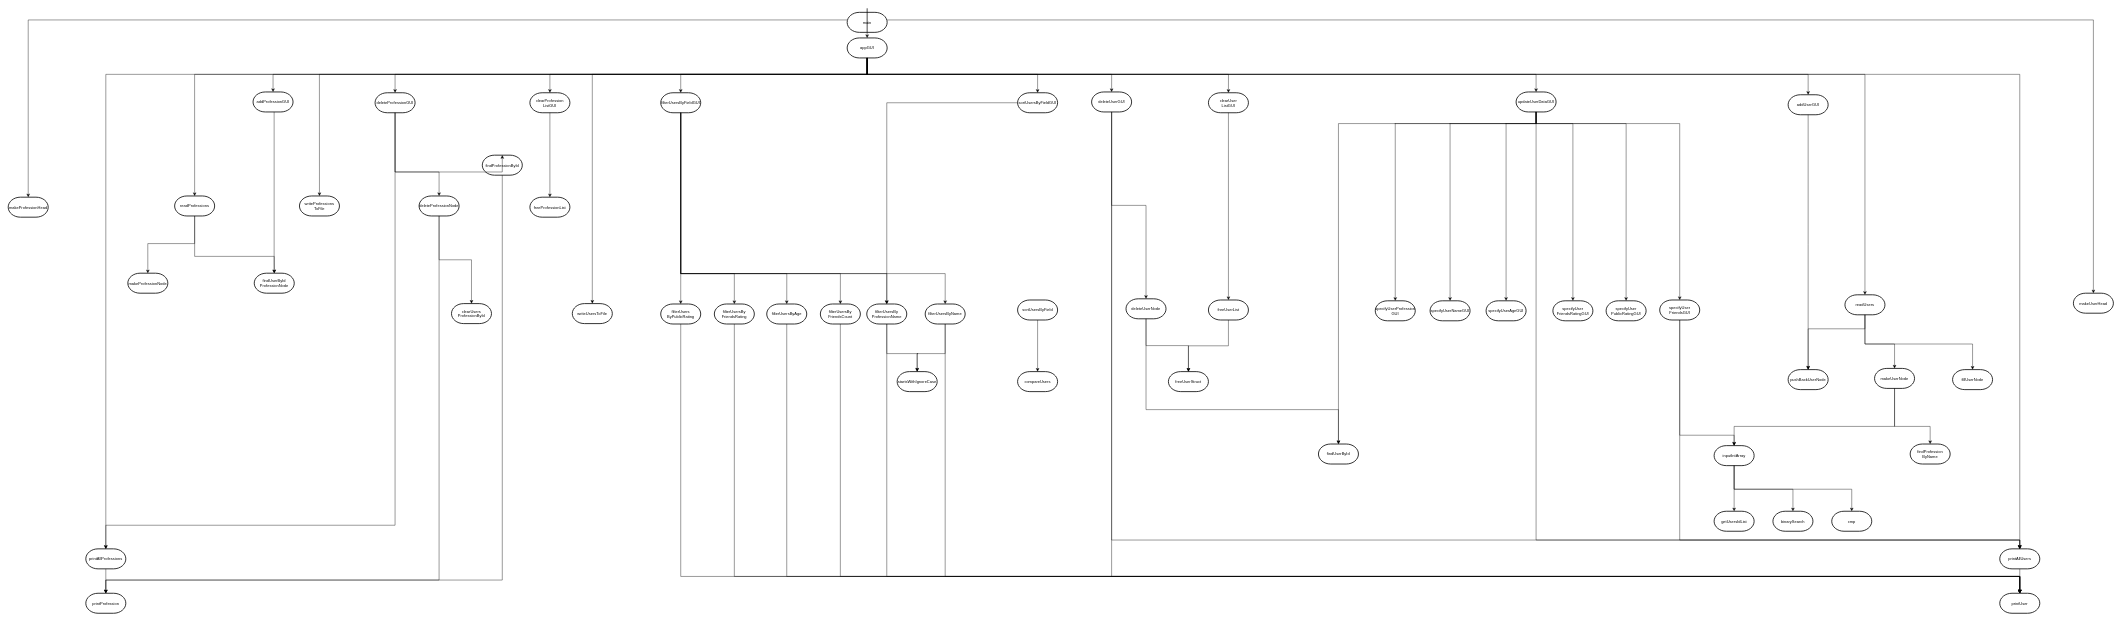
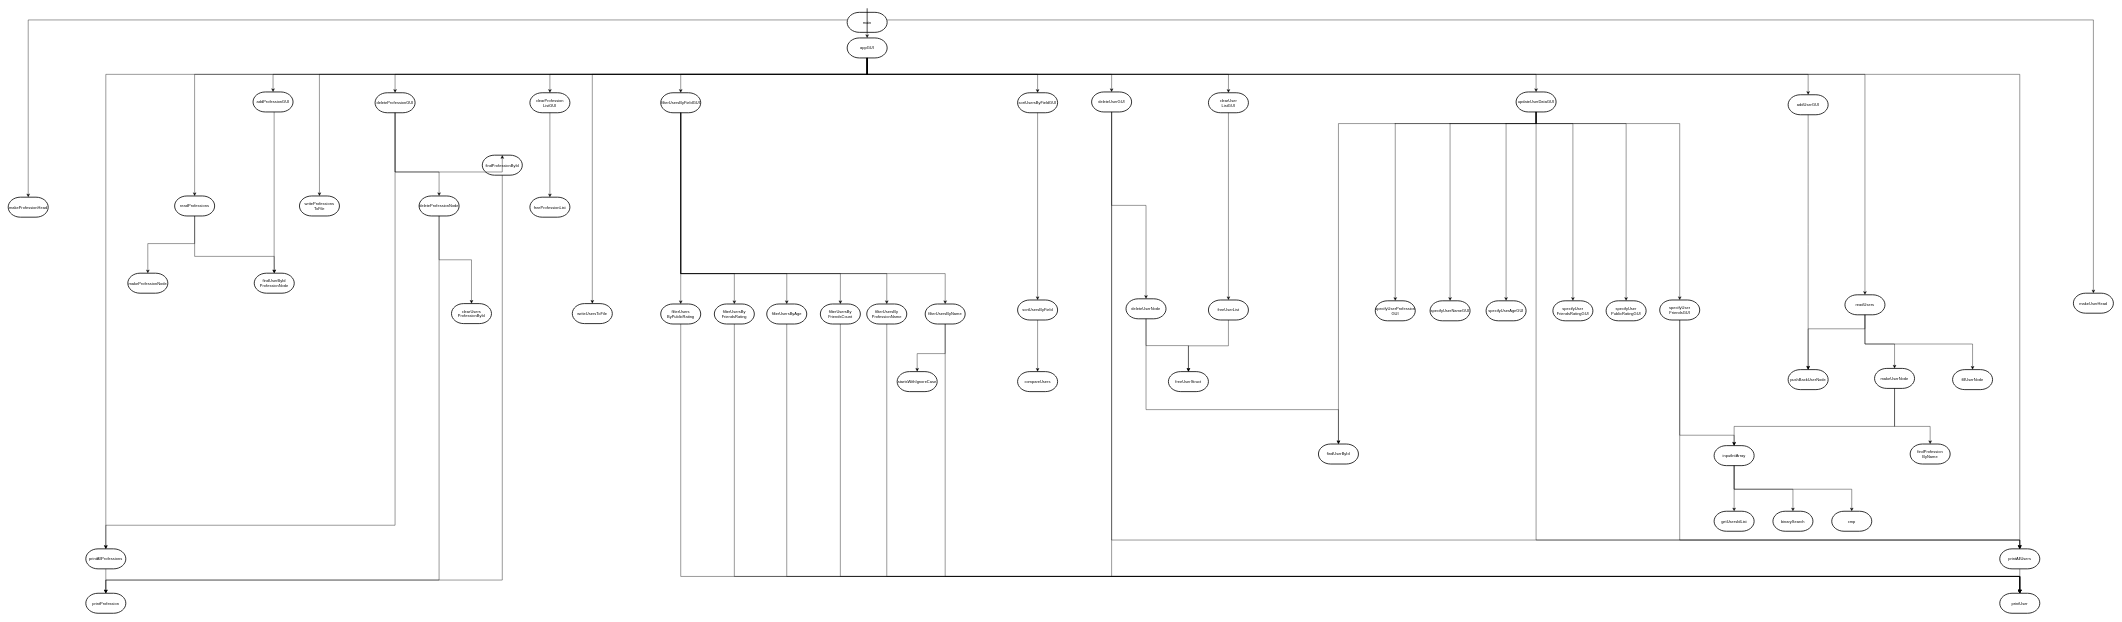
(887, 122) -> (1037, 296)
(901, 353) -> none
